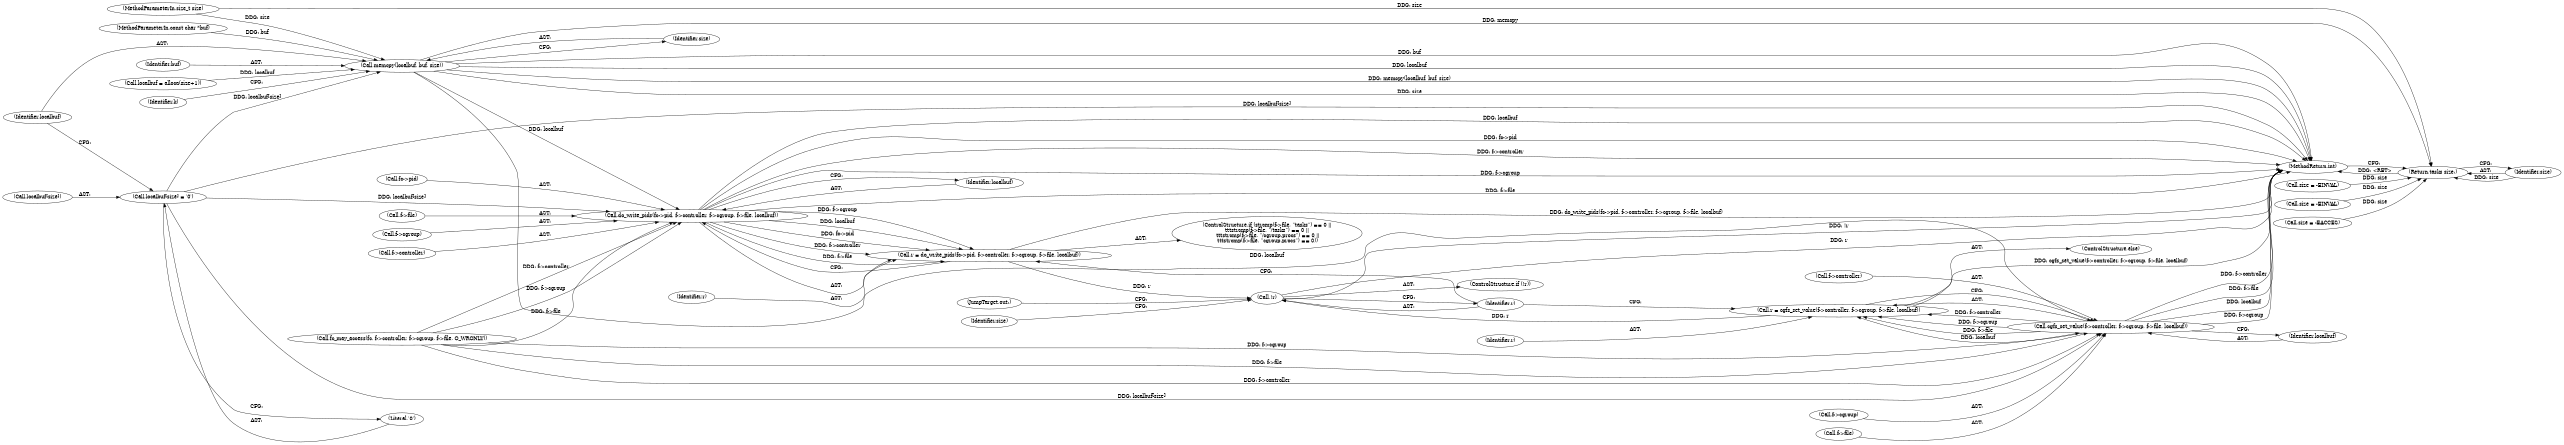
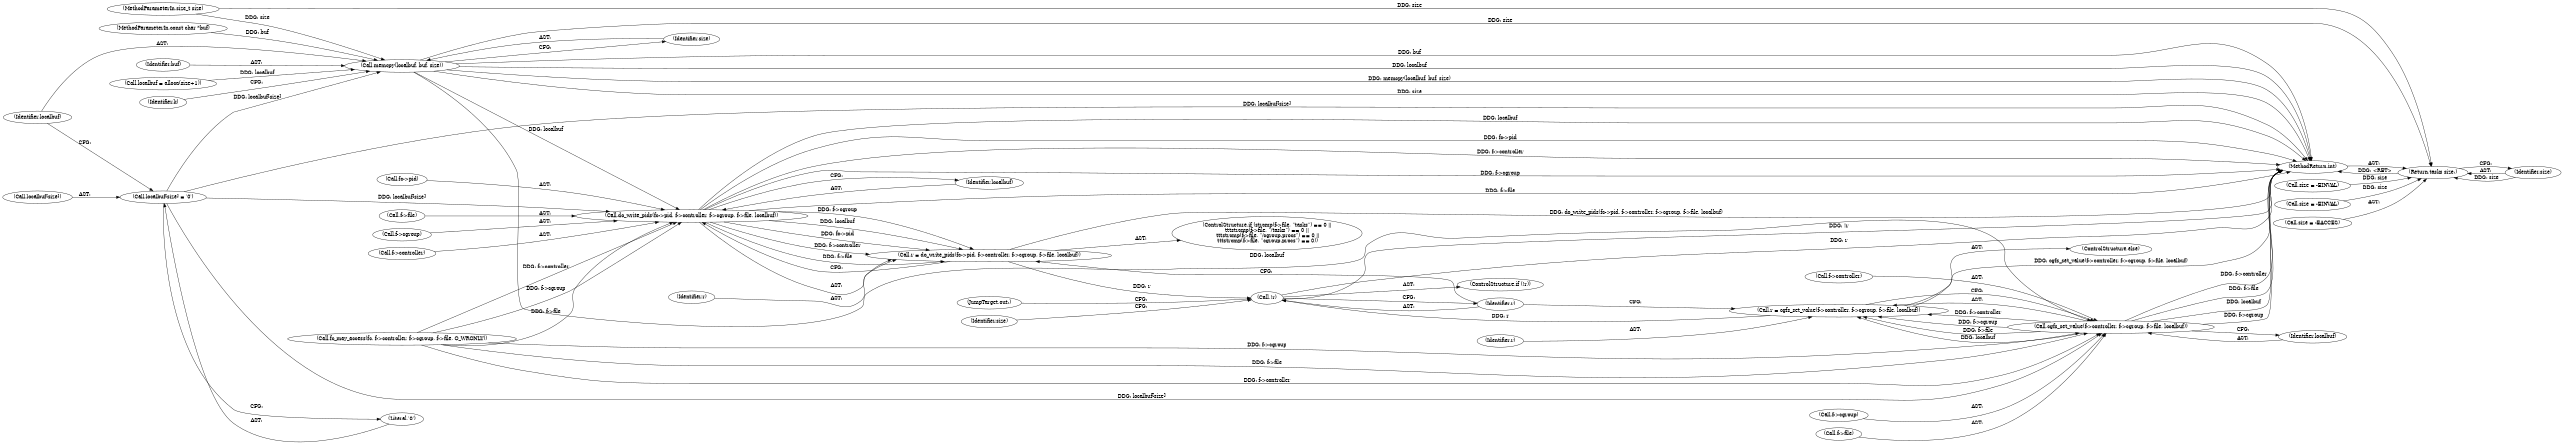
(1500, 21) -> (1500, 21)
(2375, 163) -> (2375, 163)
(2375, 202) -> (2375, 202)
